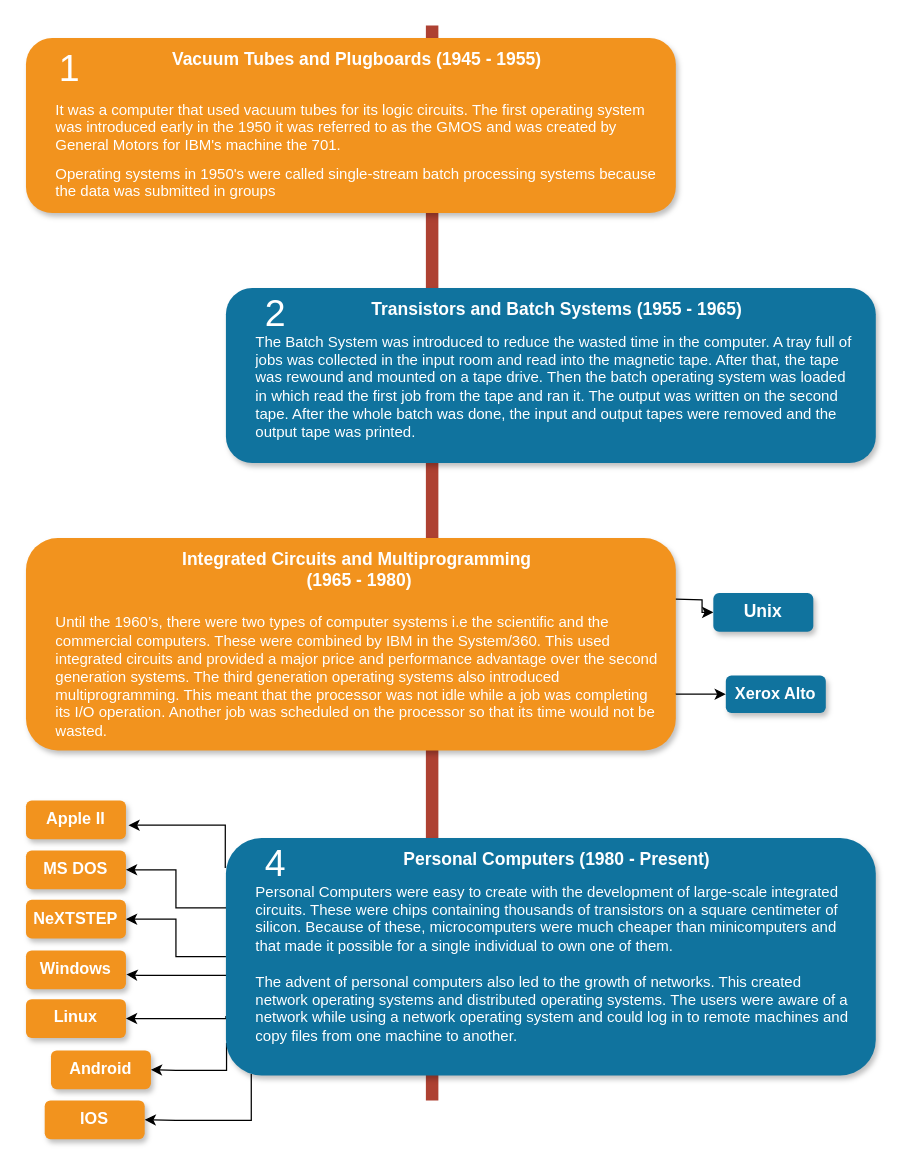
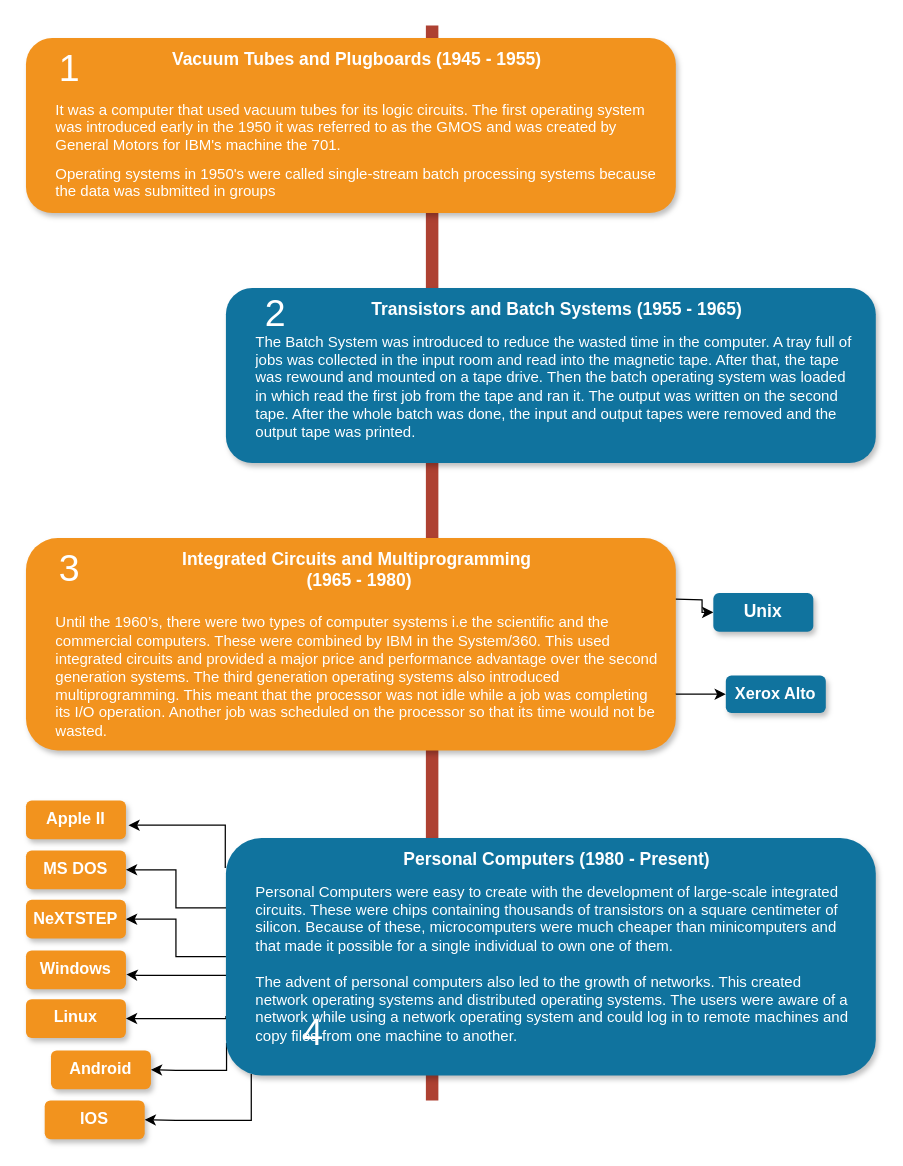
none -> (69, 568)
(276, 863) -> (313, 1032)
